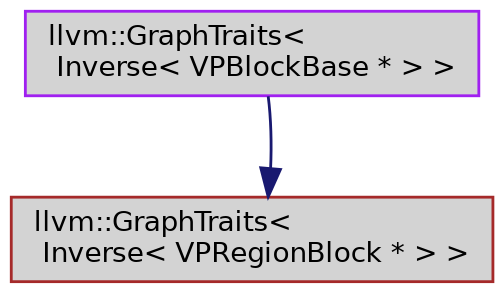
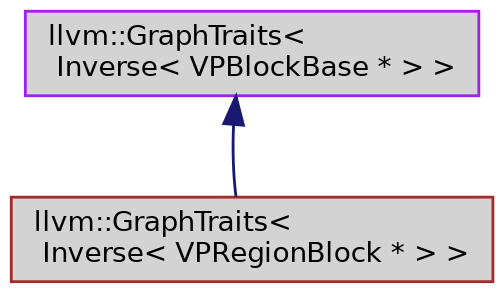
(271, 132) -> (233, 161)
